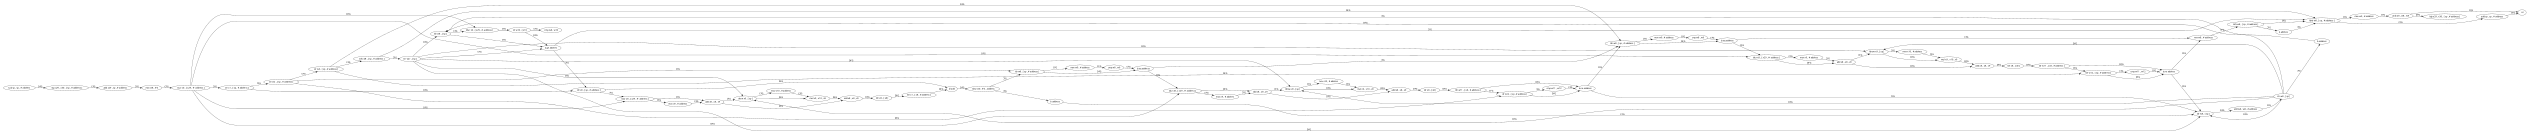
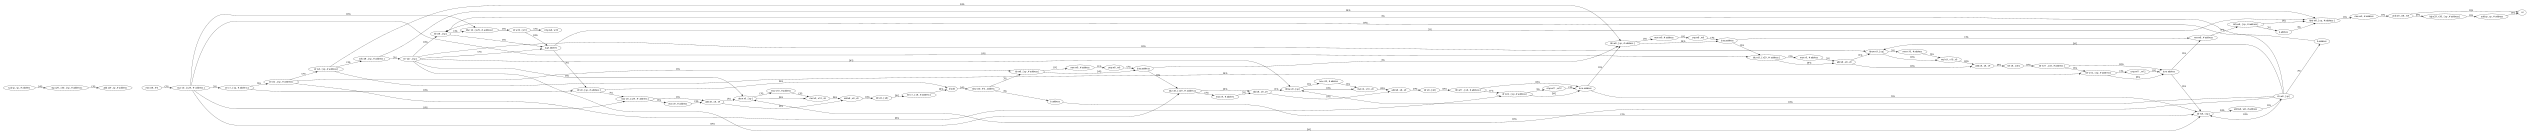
(2409, 24) -> (2470, 17)
(136, 88) -> none
